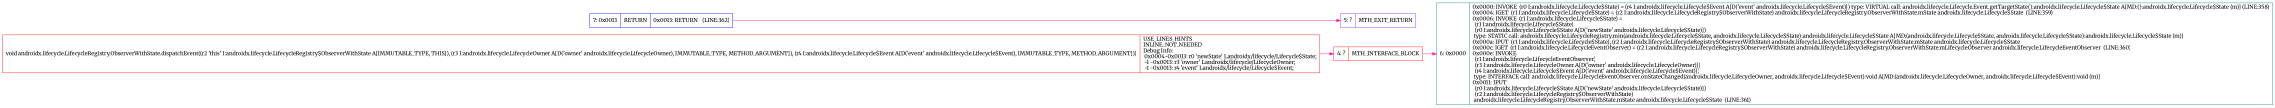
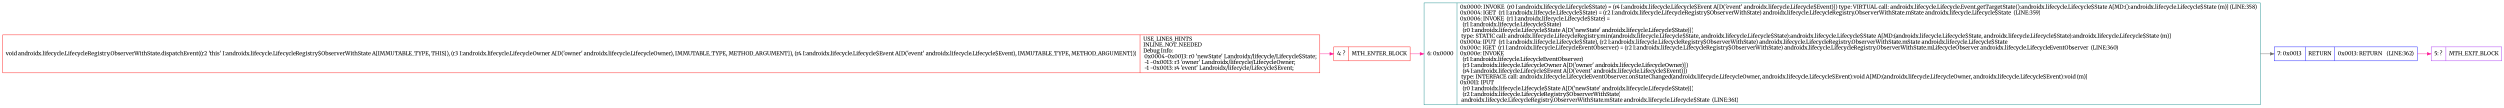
(1386, 20) -> (2474, 54)
(1386, 54) -> (1379, 54)
none -> (2265, 54)
